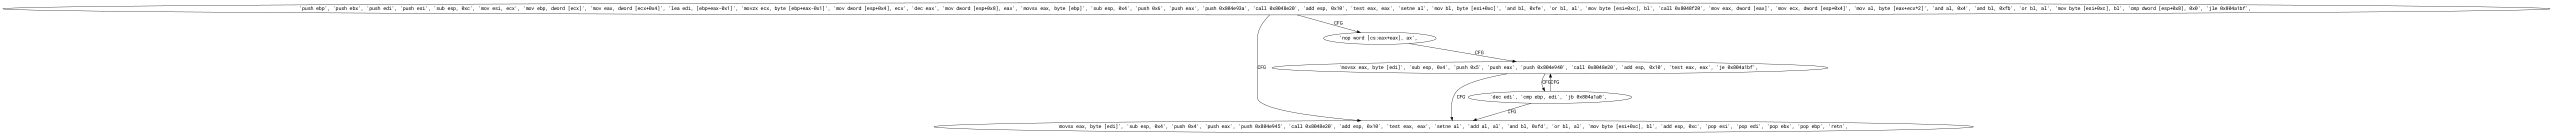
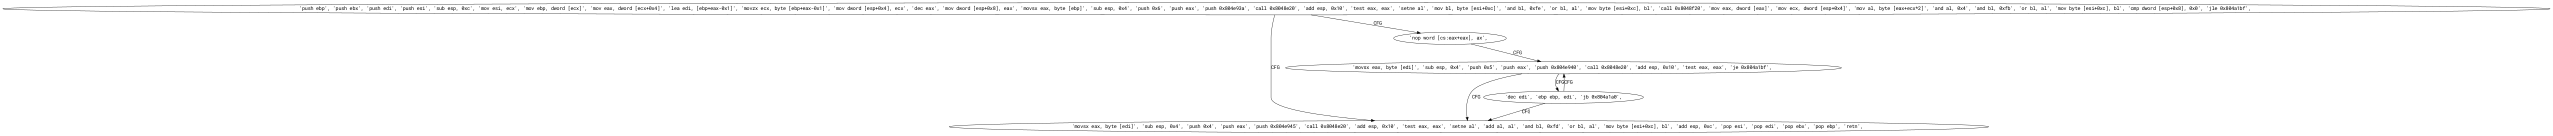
(1550, 97) -> (1563, 97)
